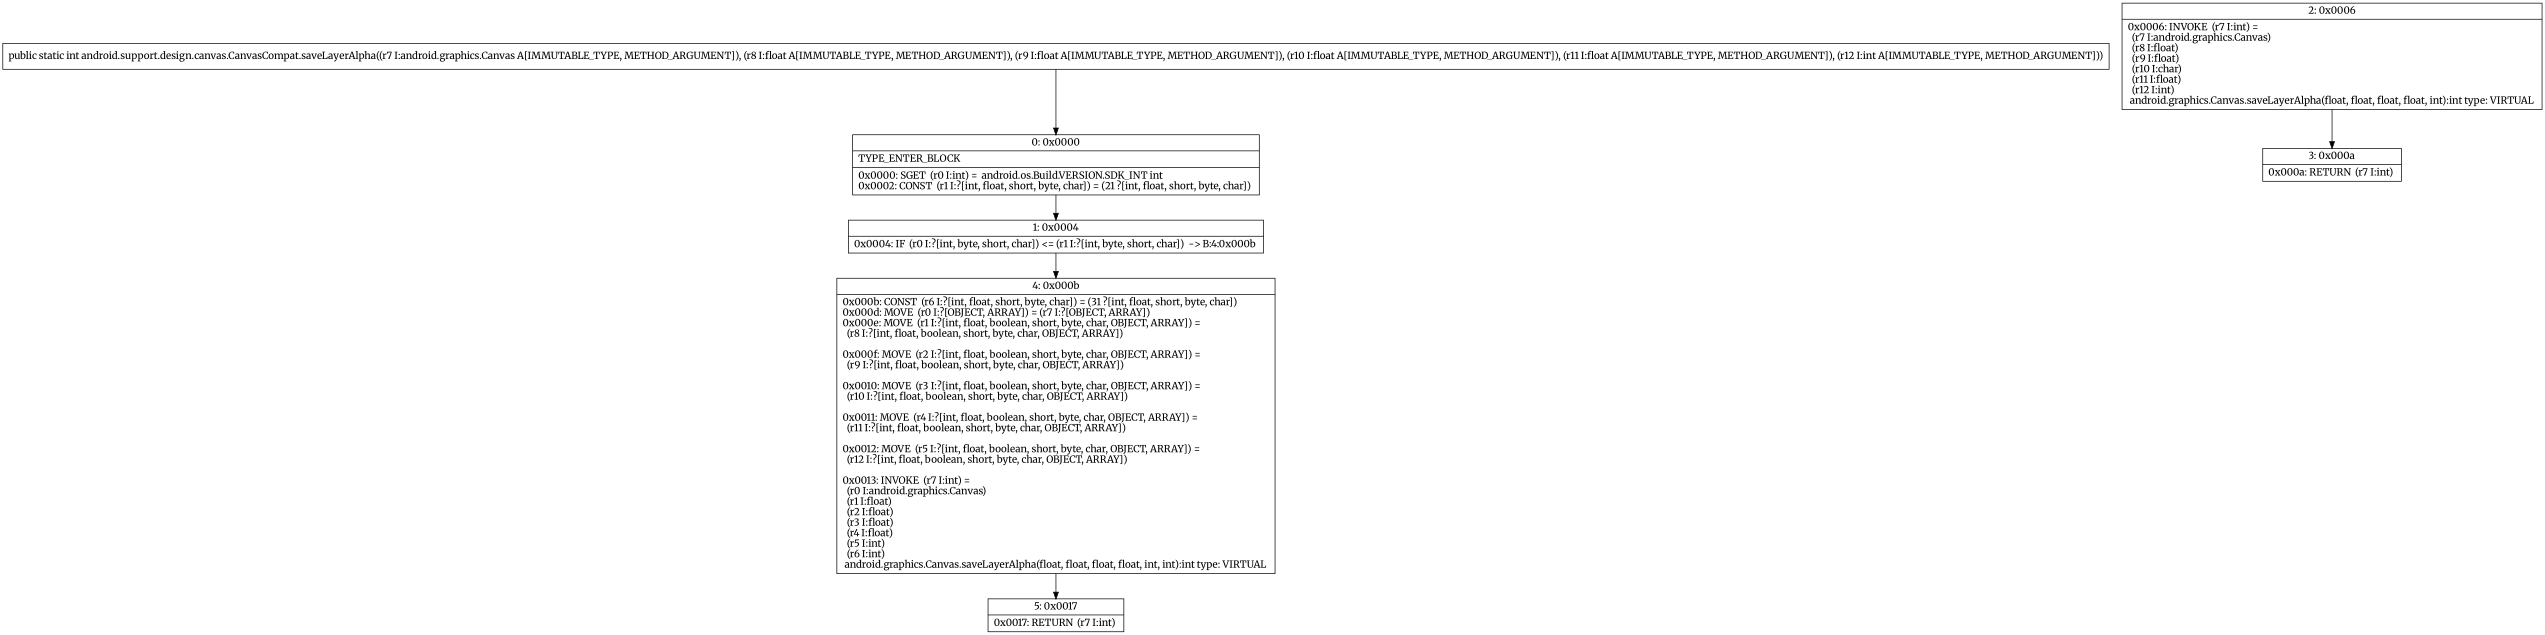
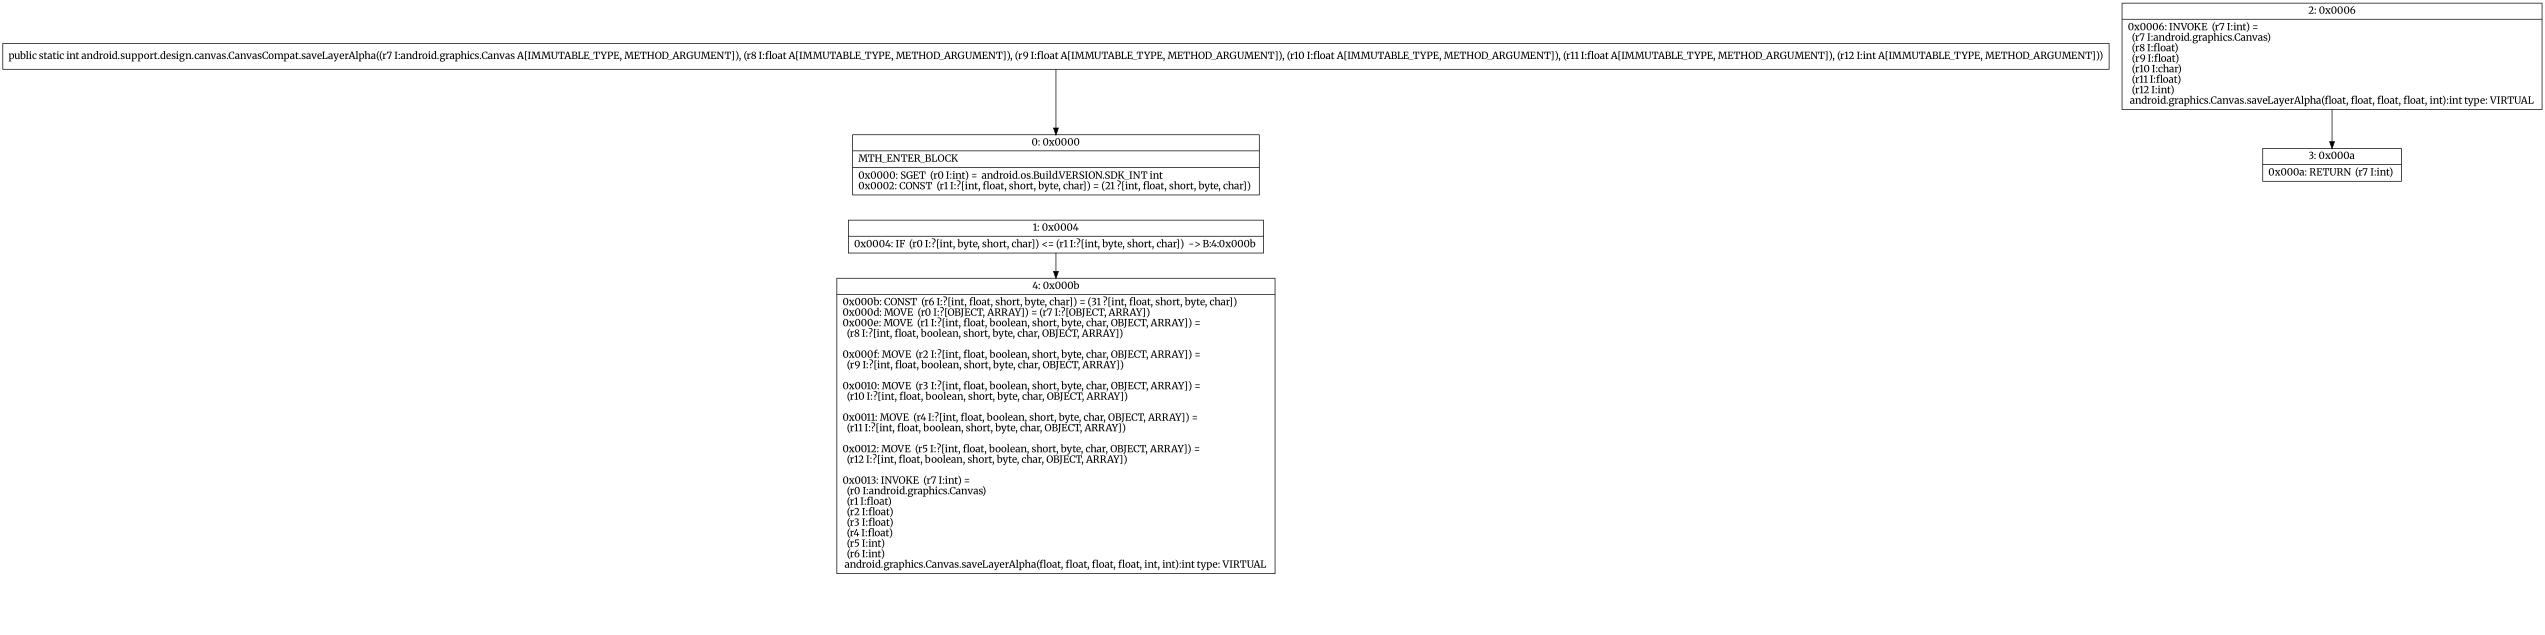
(909, 159) -> (908, 159)
(1056, 204) -> none
(1056, 615) -> none
